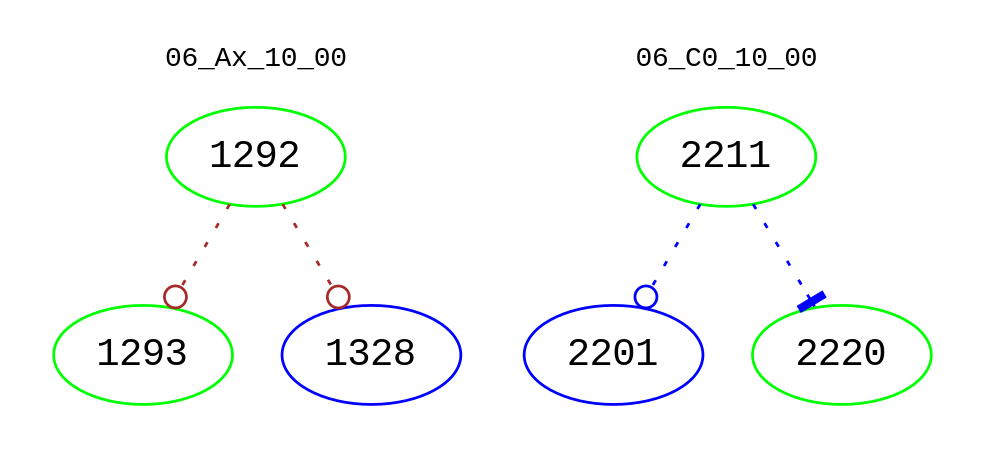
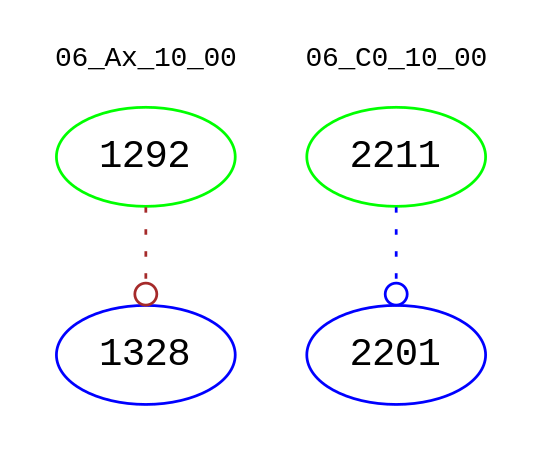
(143, 355) -> none
(842, 355) -> none
